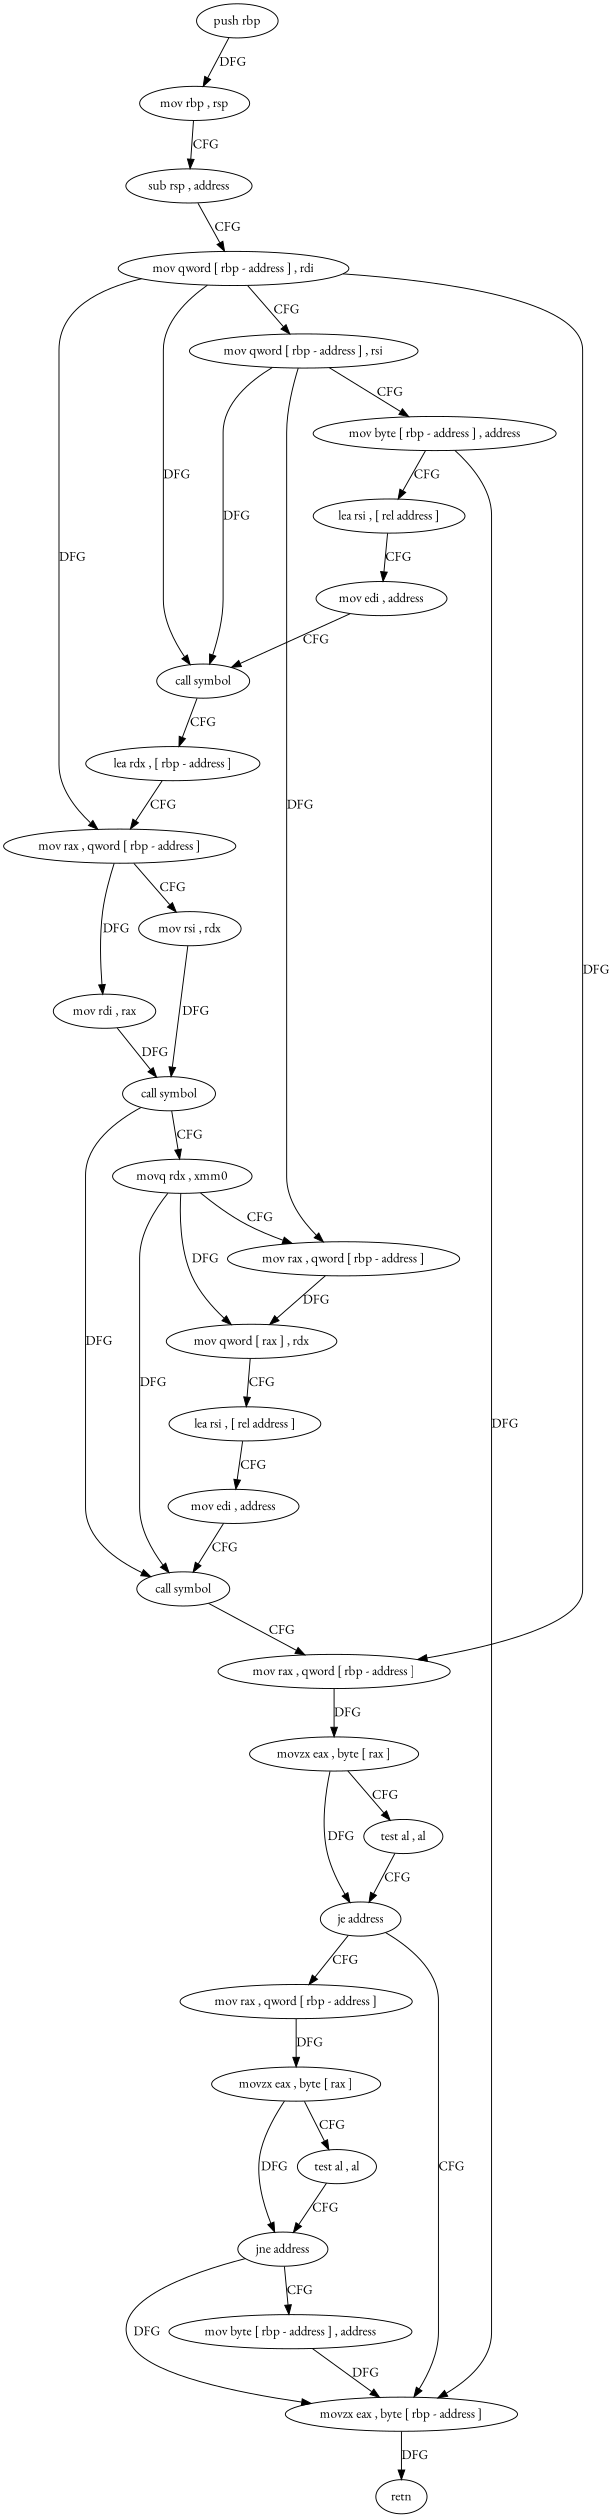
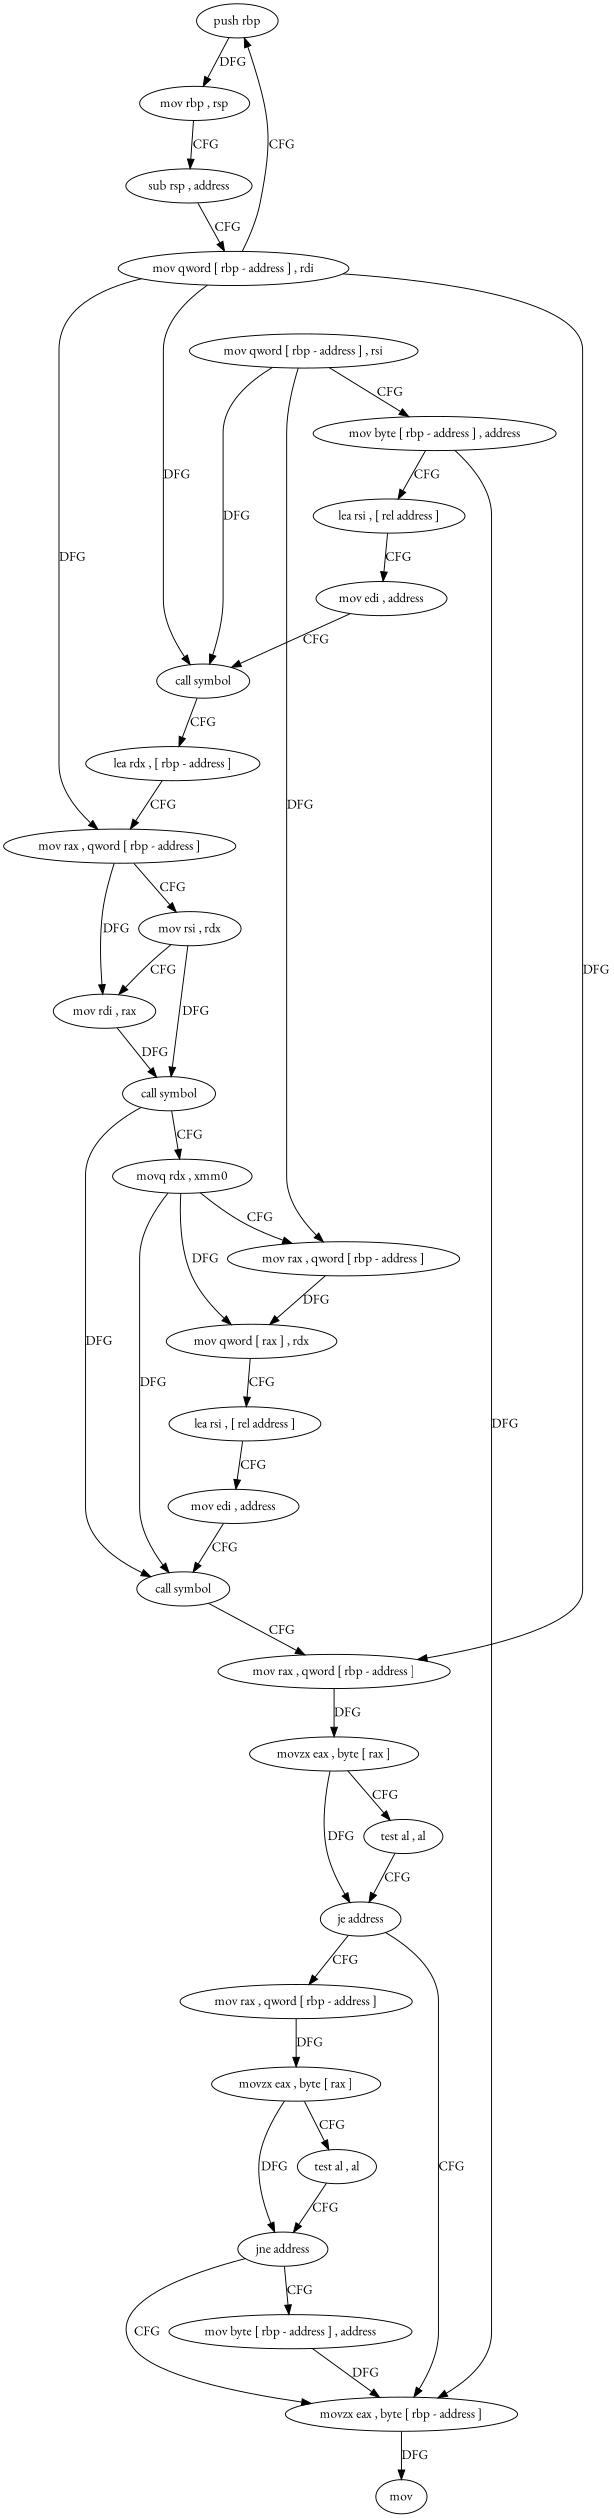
(266, 306) -> (268, 150)
none -> (147, 965)
(147, 2332) -> (147, 2332)
(401, 2497) -> (401, 2497)
